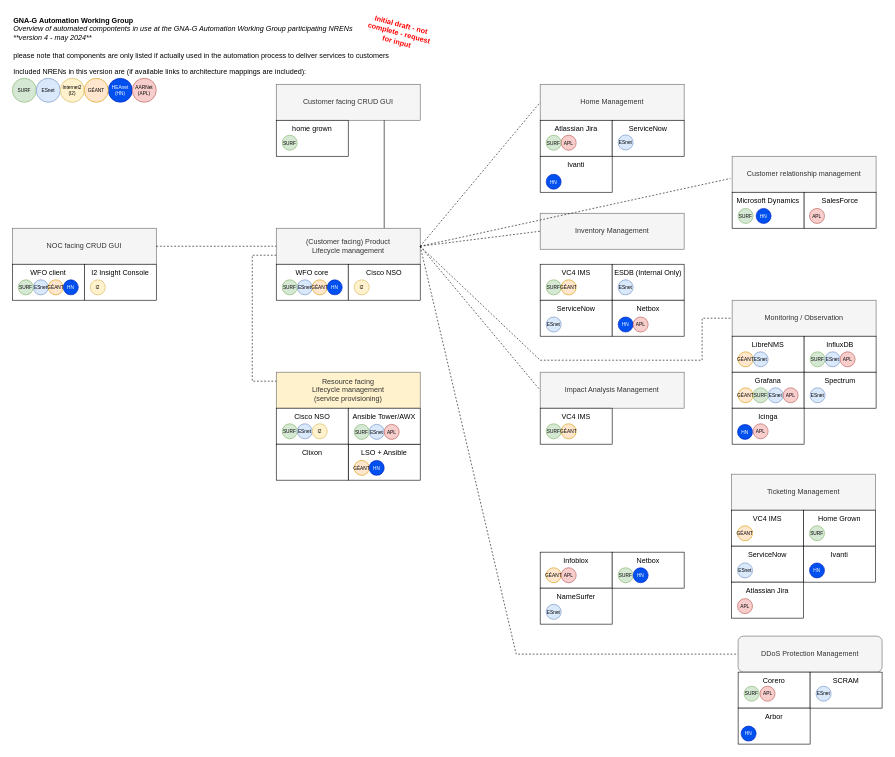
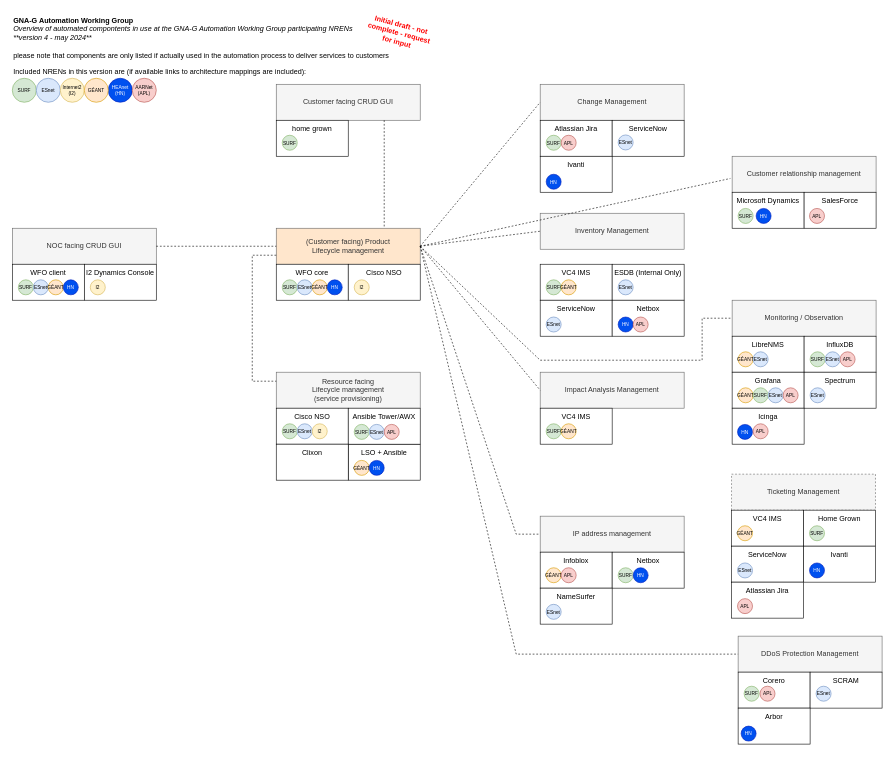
(612, 102) -> (612, 102)
(384, 174) -> (384, 174)
(348, 246) -> (348, 246)
(120, 273) -> (120, 273)
(348, 390) -> (348, 390)
none -> (474, 408)
(804, 492) -> (804, 492)
none -> (612, 534)
(810, 654) -> (810, 654)
